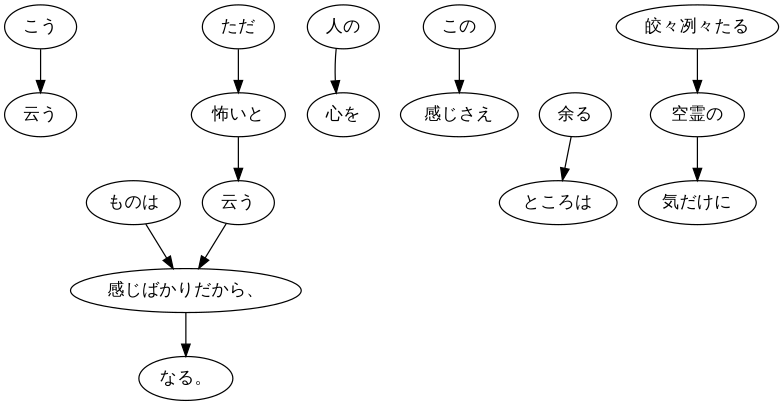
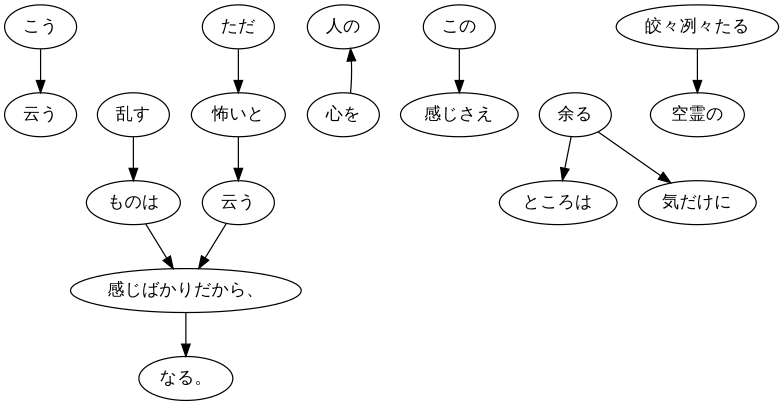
(335, 65) -> (352, 77)
none -> (133, 115)
(697, 153) -> (629, 154)
